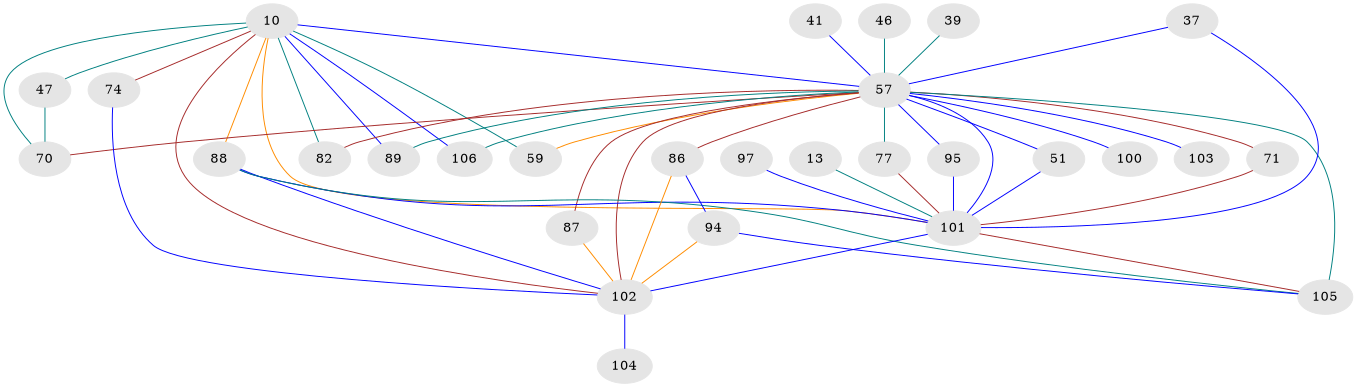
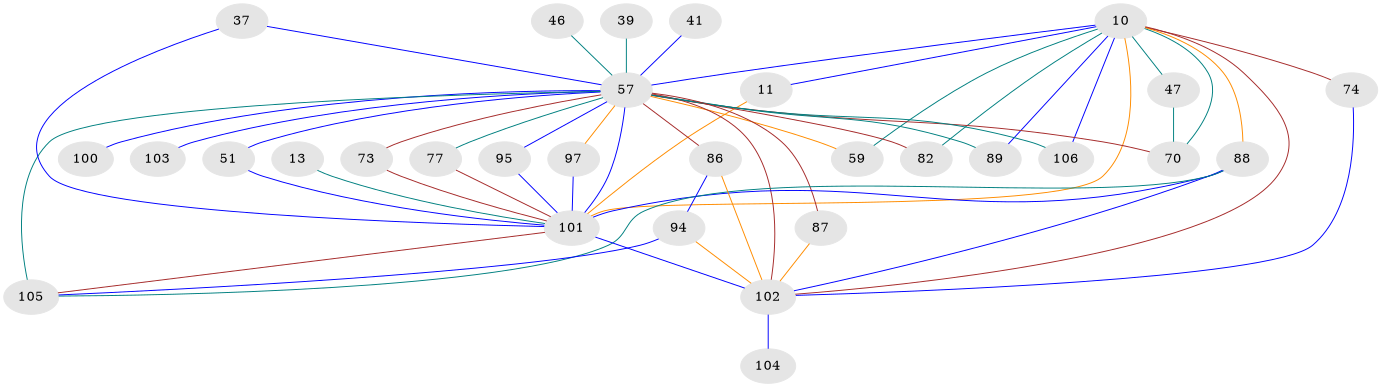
none -> (766, 90)
none -> (600, 125)
(1273, 159) -> (367, 159)
